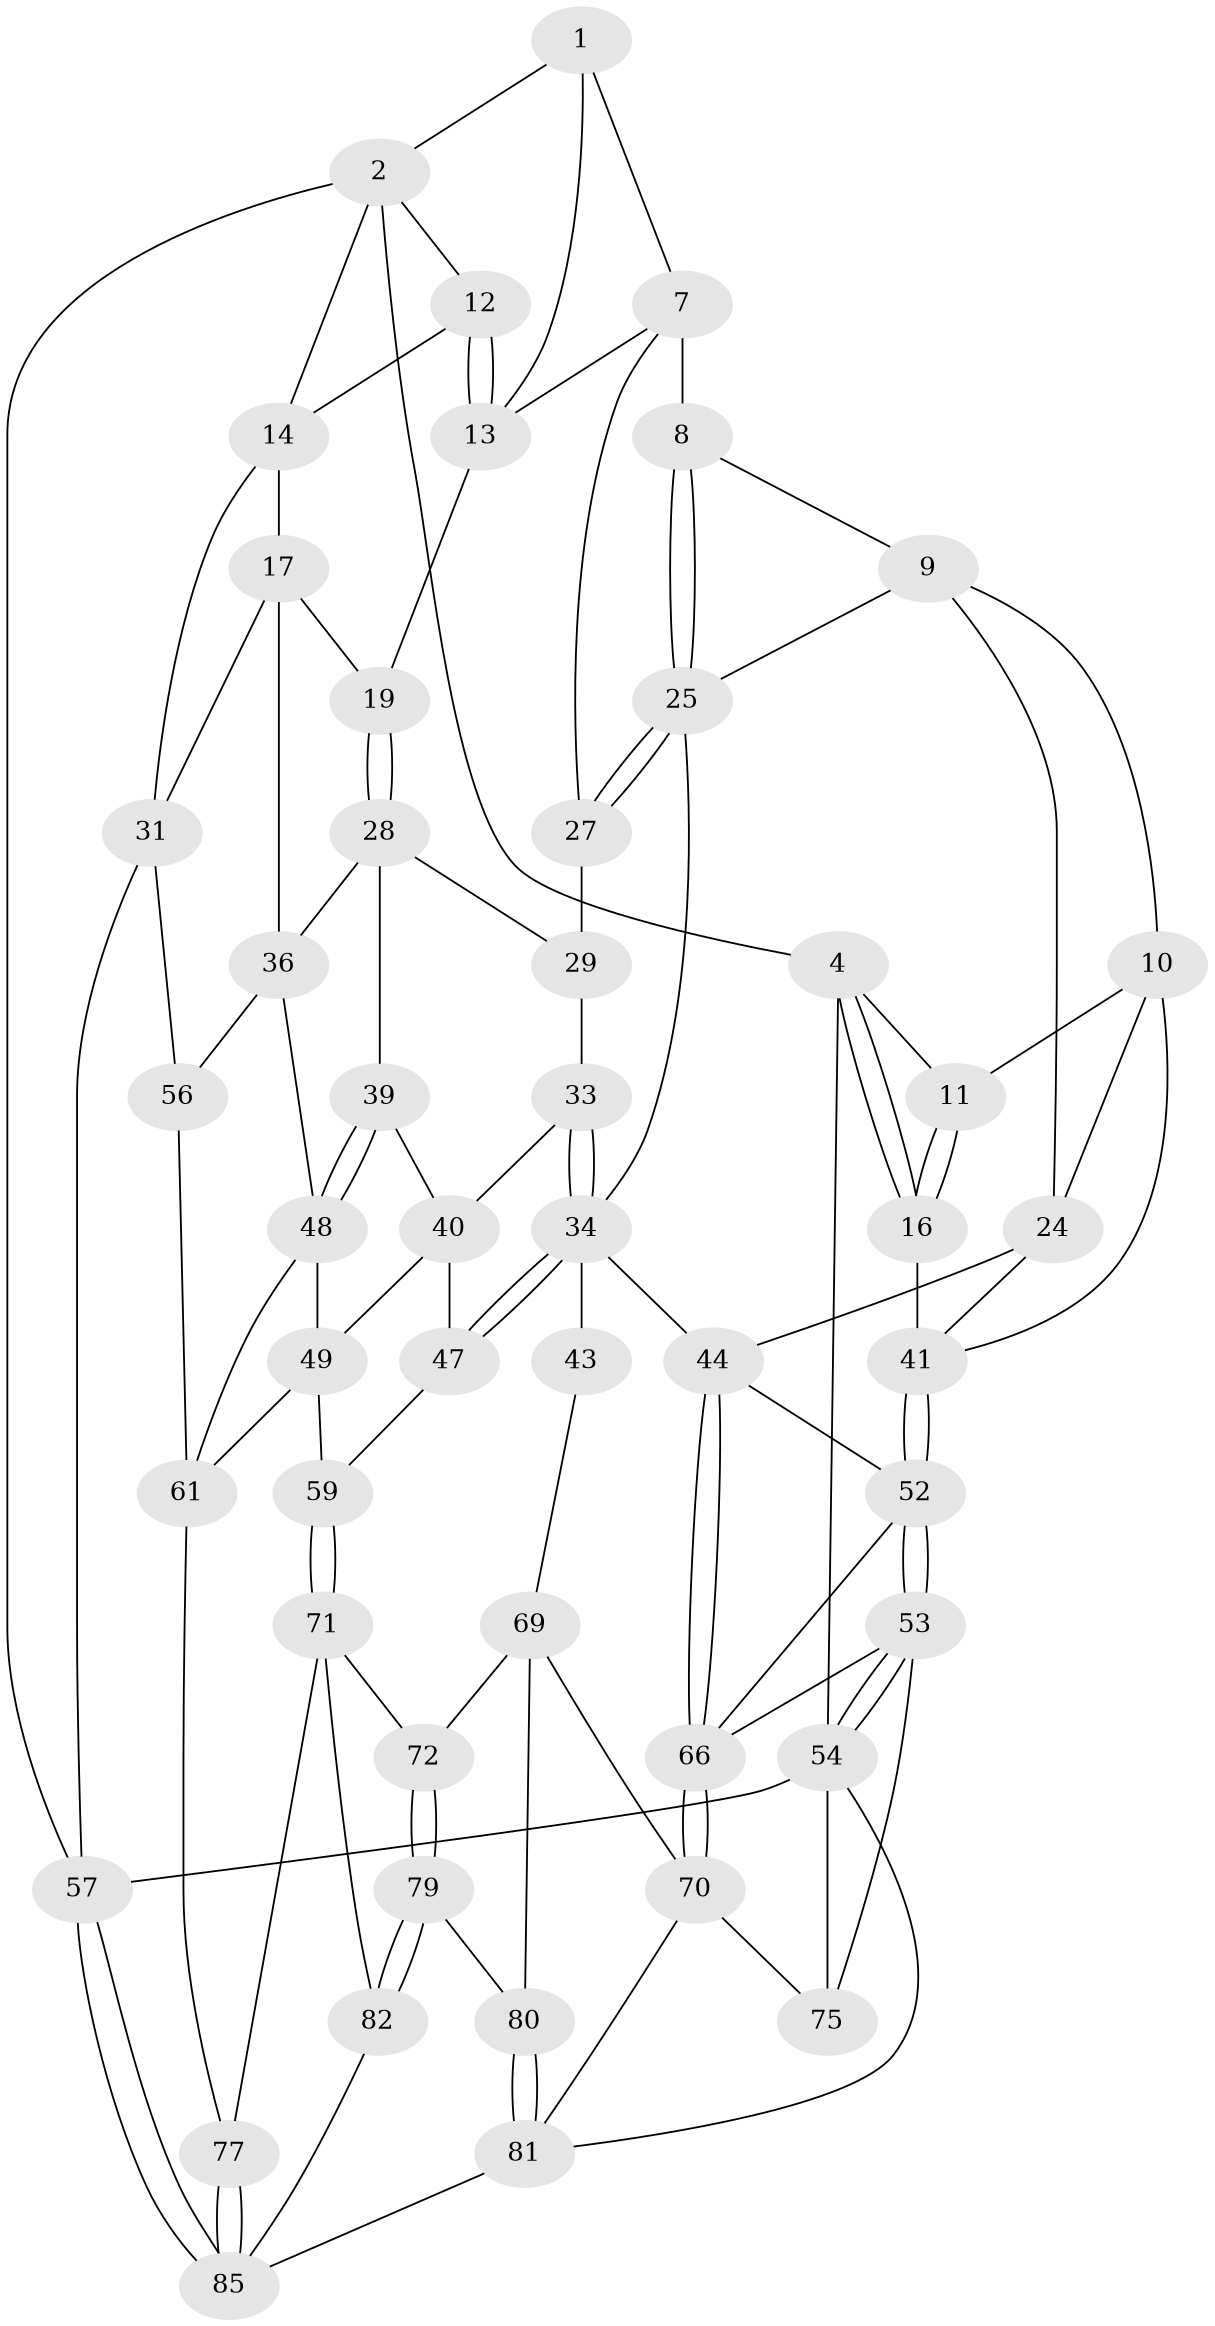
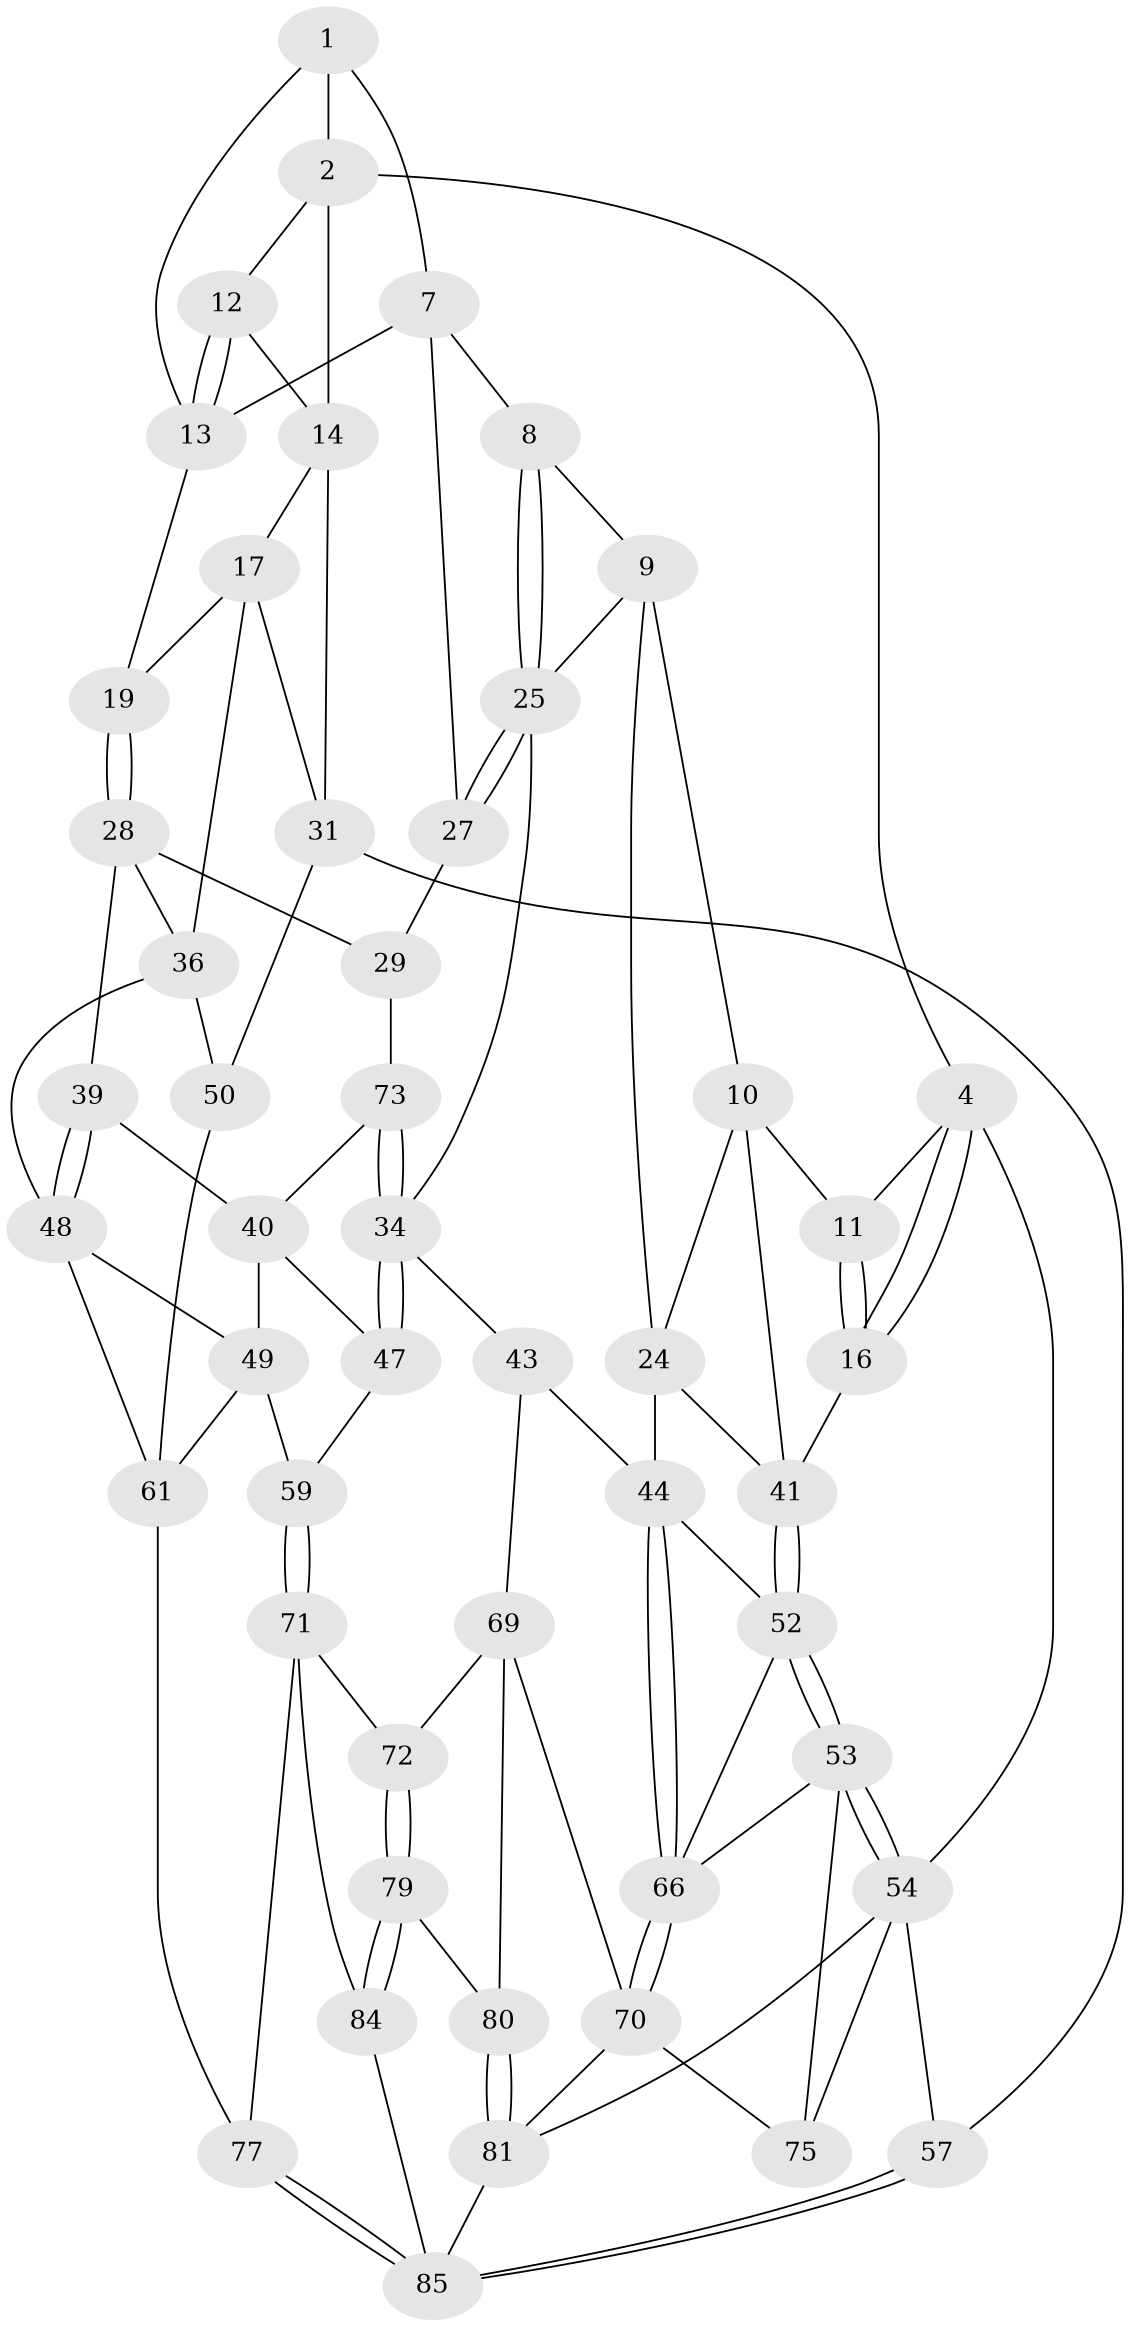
(7, 931) -> none
(178, 1097) -> (220, 1097)
(582, 1097) -> (391, 1097)
(647, 1295) -> (589, 1427)
(378, 2022) -> (367, 2022)
